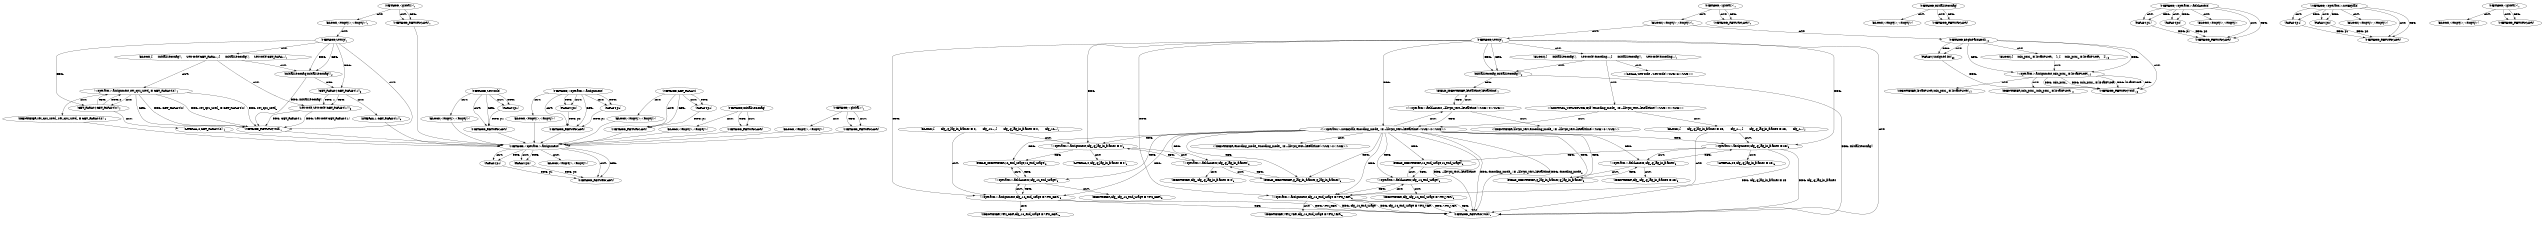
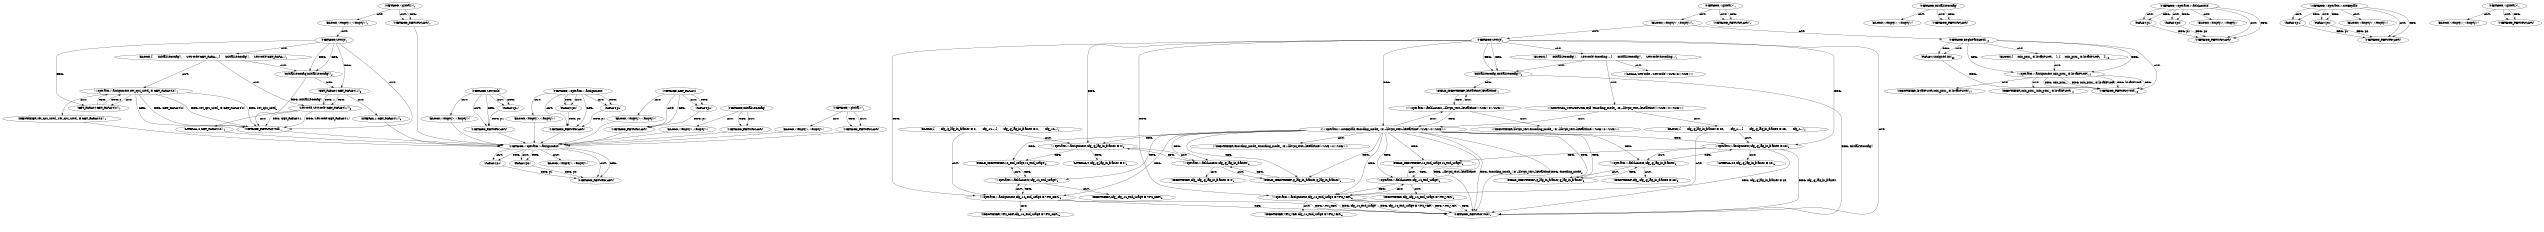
(142, 125) -> (259, 116)
(1099, 155) -> (1099, 155)
